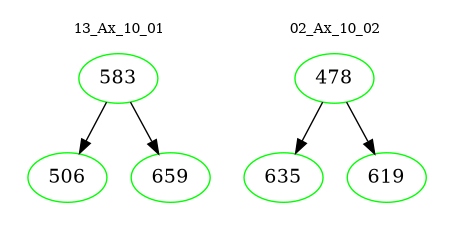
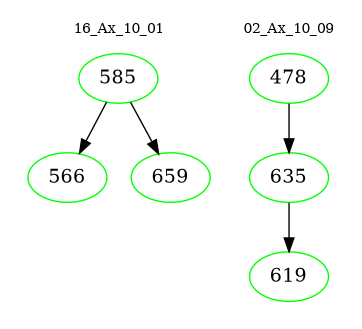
(119, 30) -> (119, 30)
(335, 30) -> (289, 30)
(118, 78) -> (118, 78)
(357, 122) -> (289, 220)
(67, 178) -> (67, 178)
